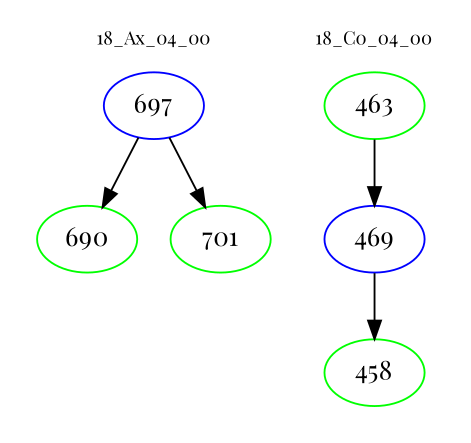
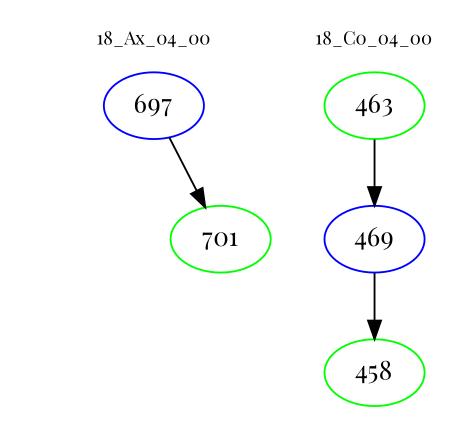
(87, 239) -> none
